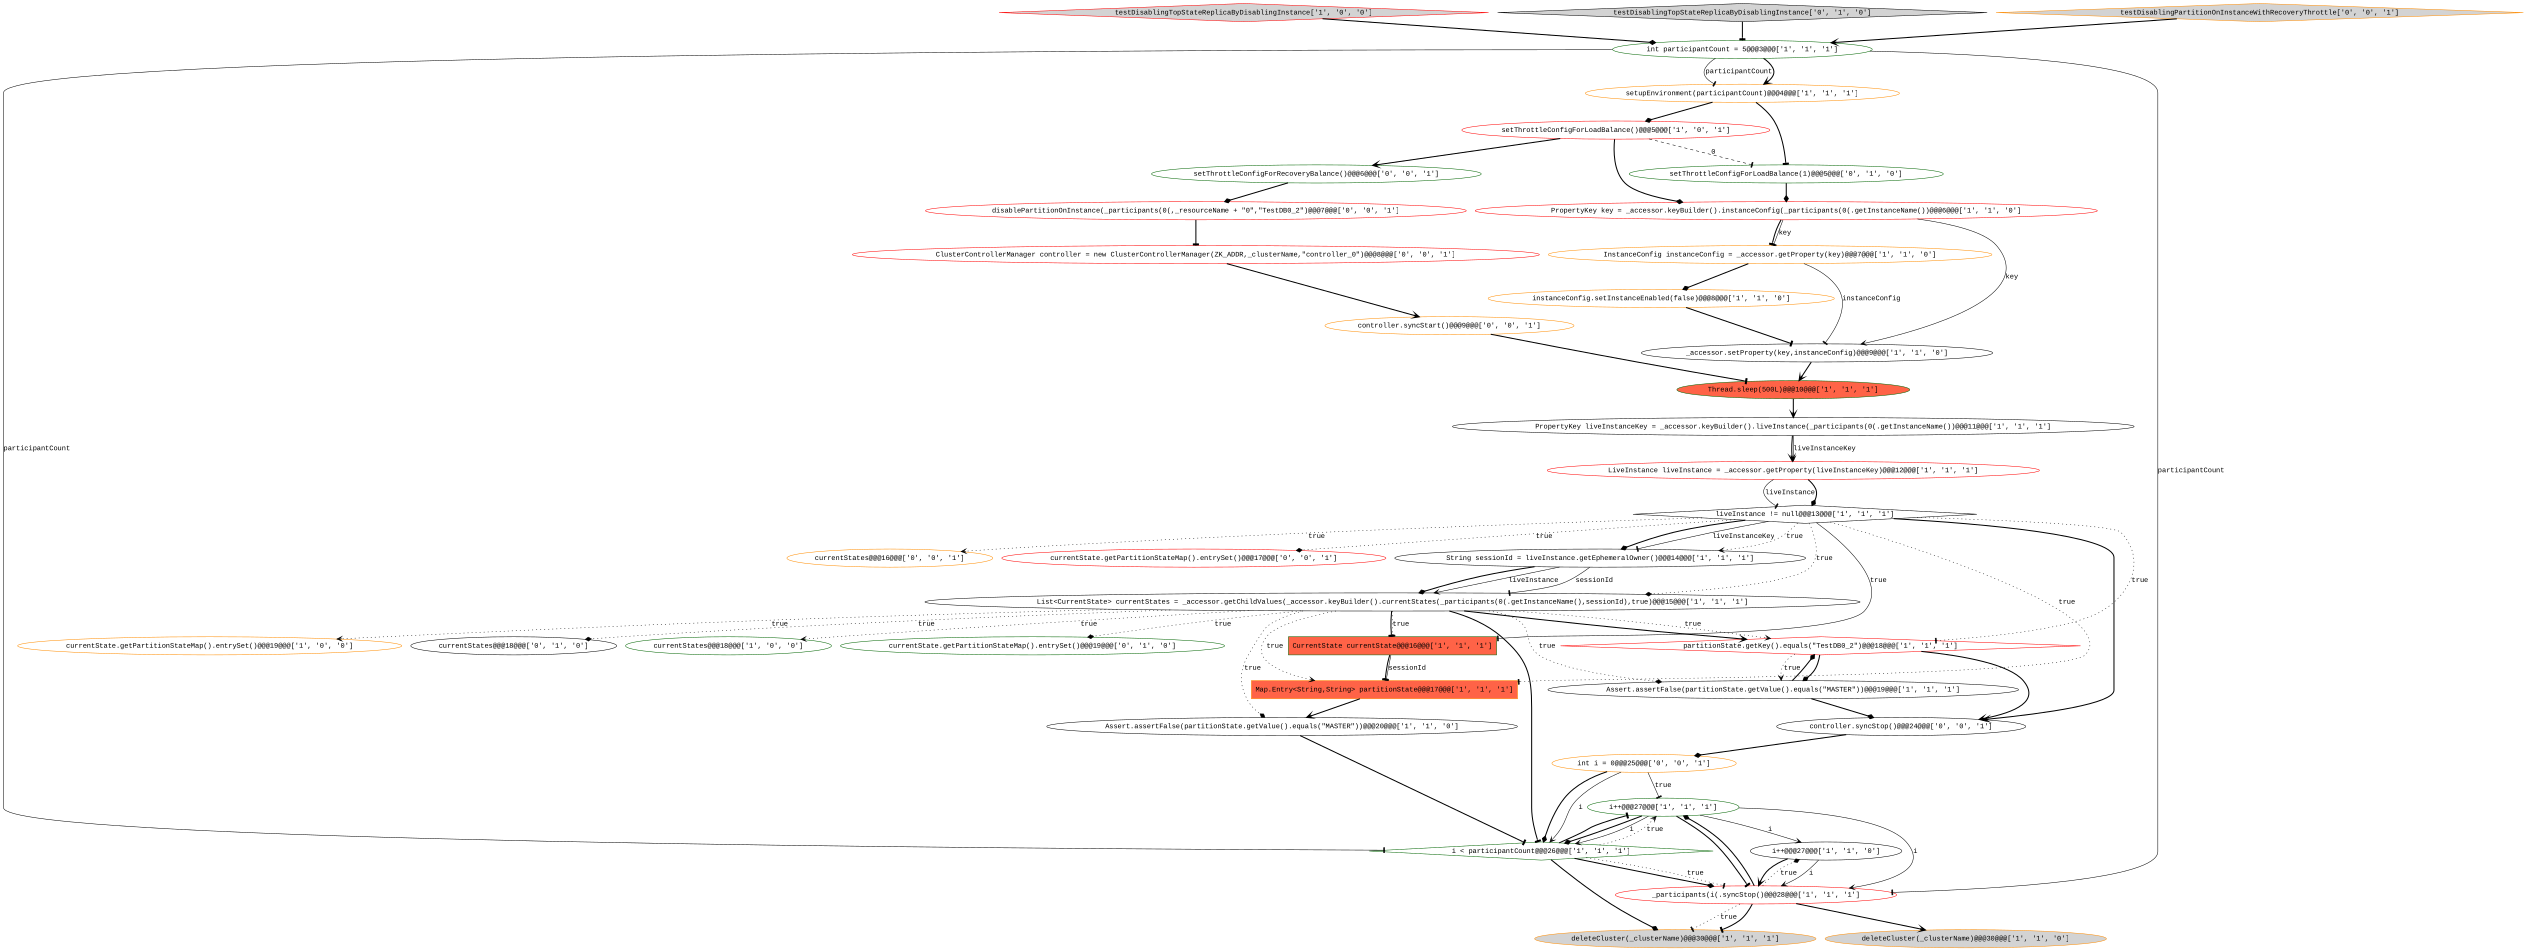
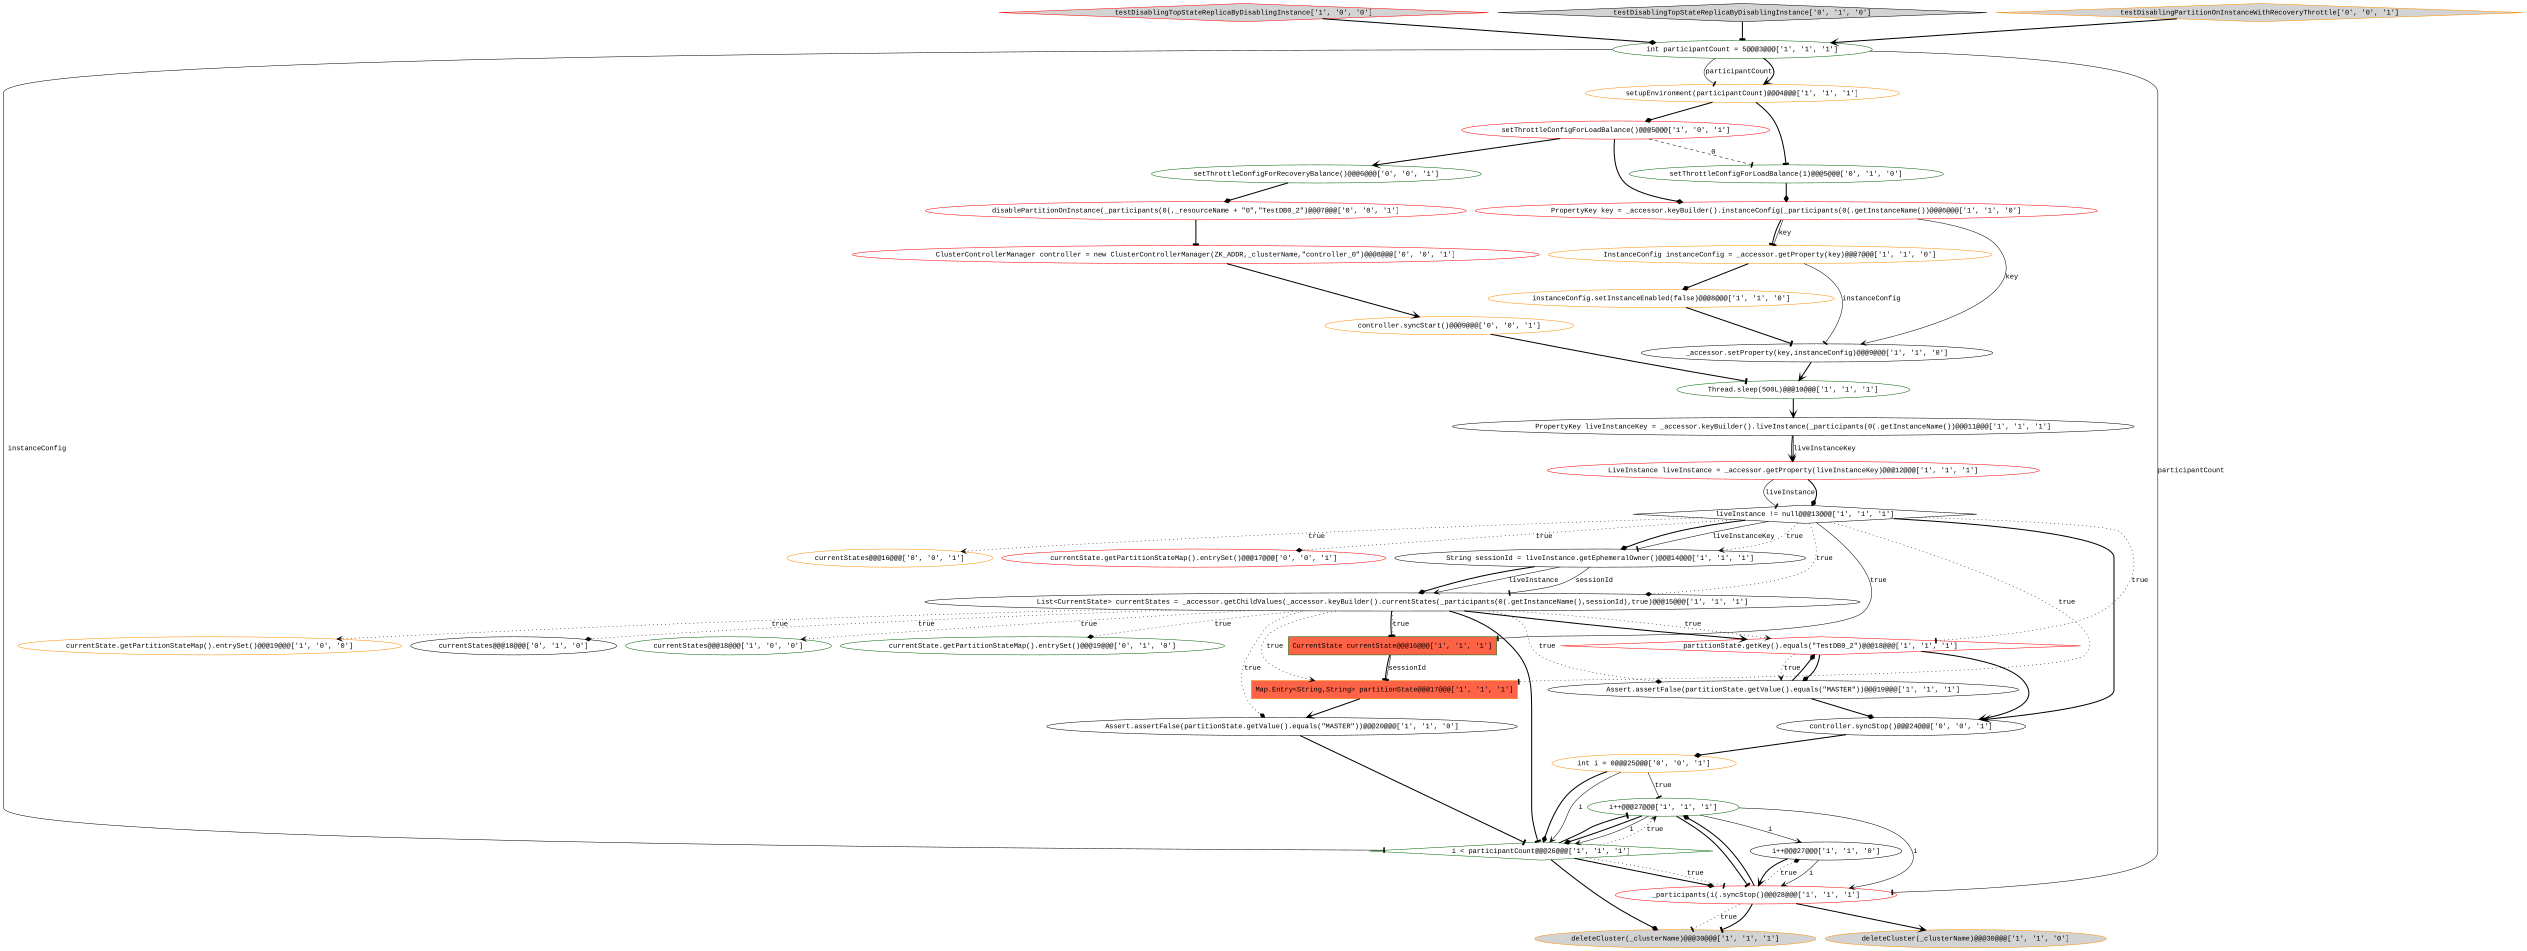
(1793, 390) -> (1793, 390)
(37, 448) -> (37, 448)
